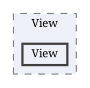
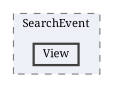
(45, 24) -> (57, 24)
